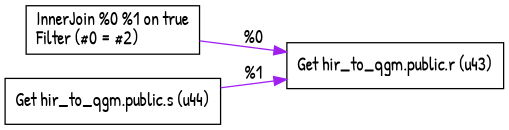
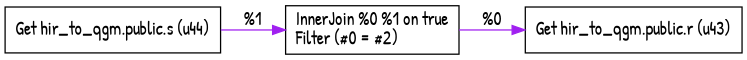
(247, 84) -> (247, 30)
